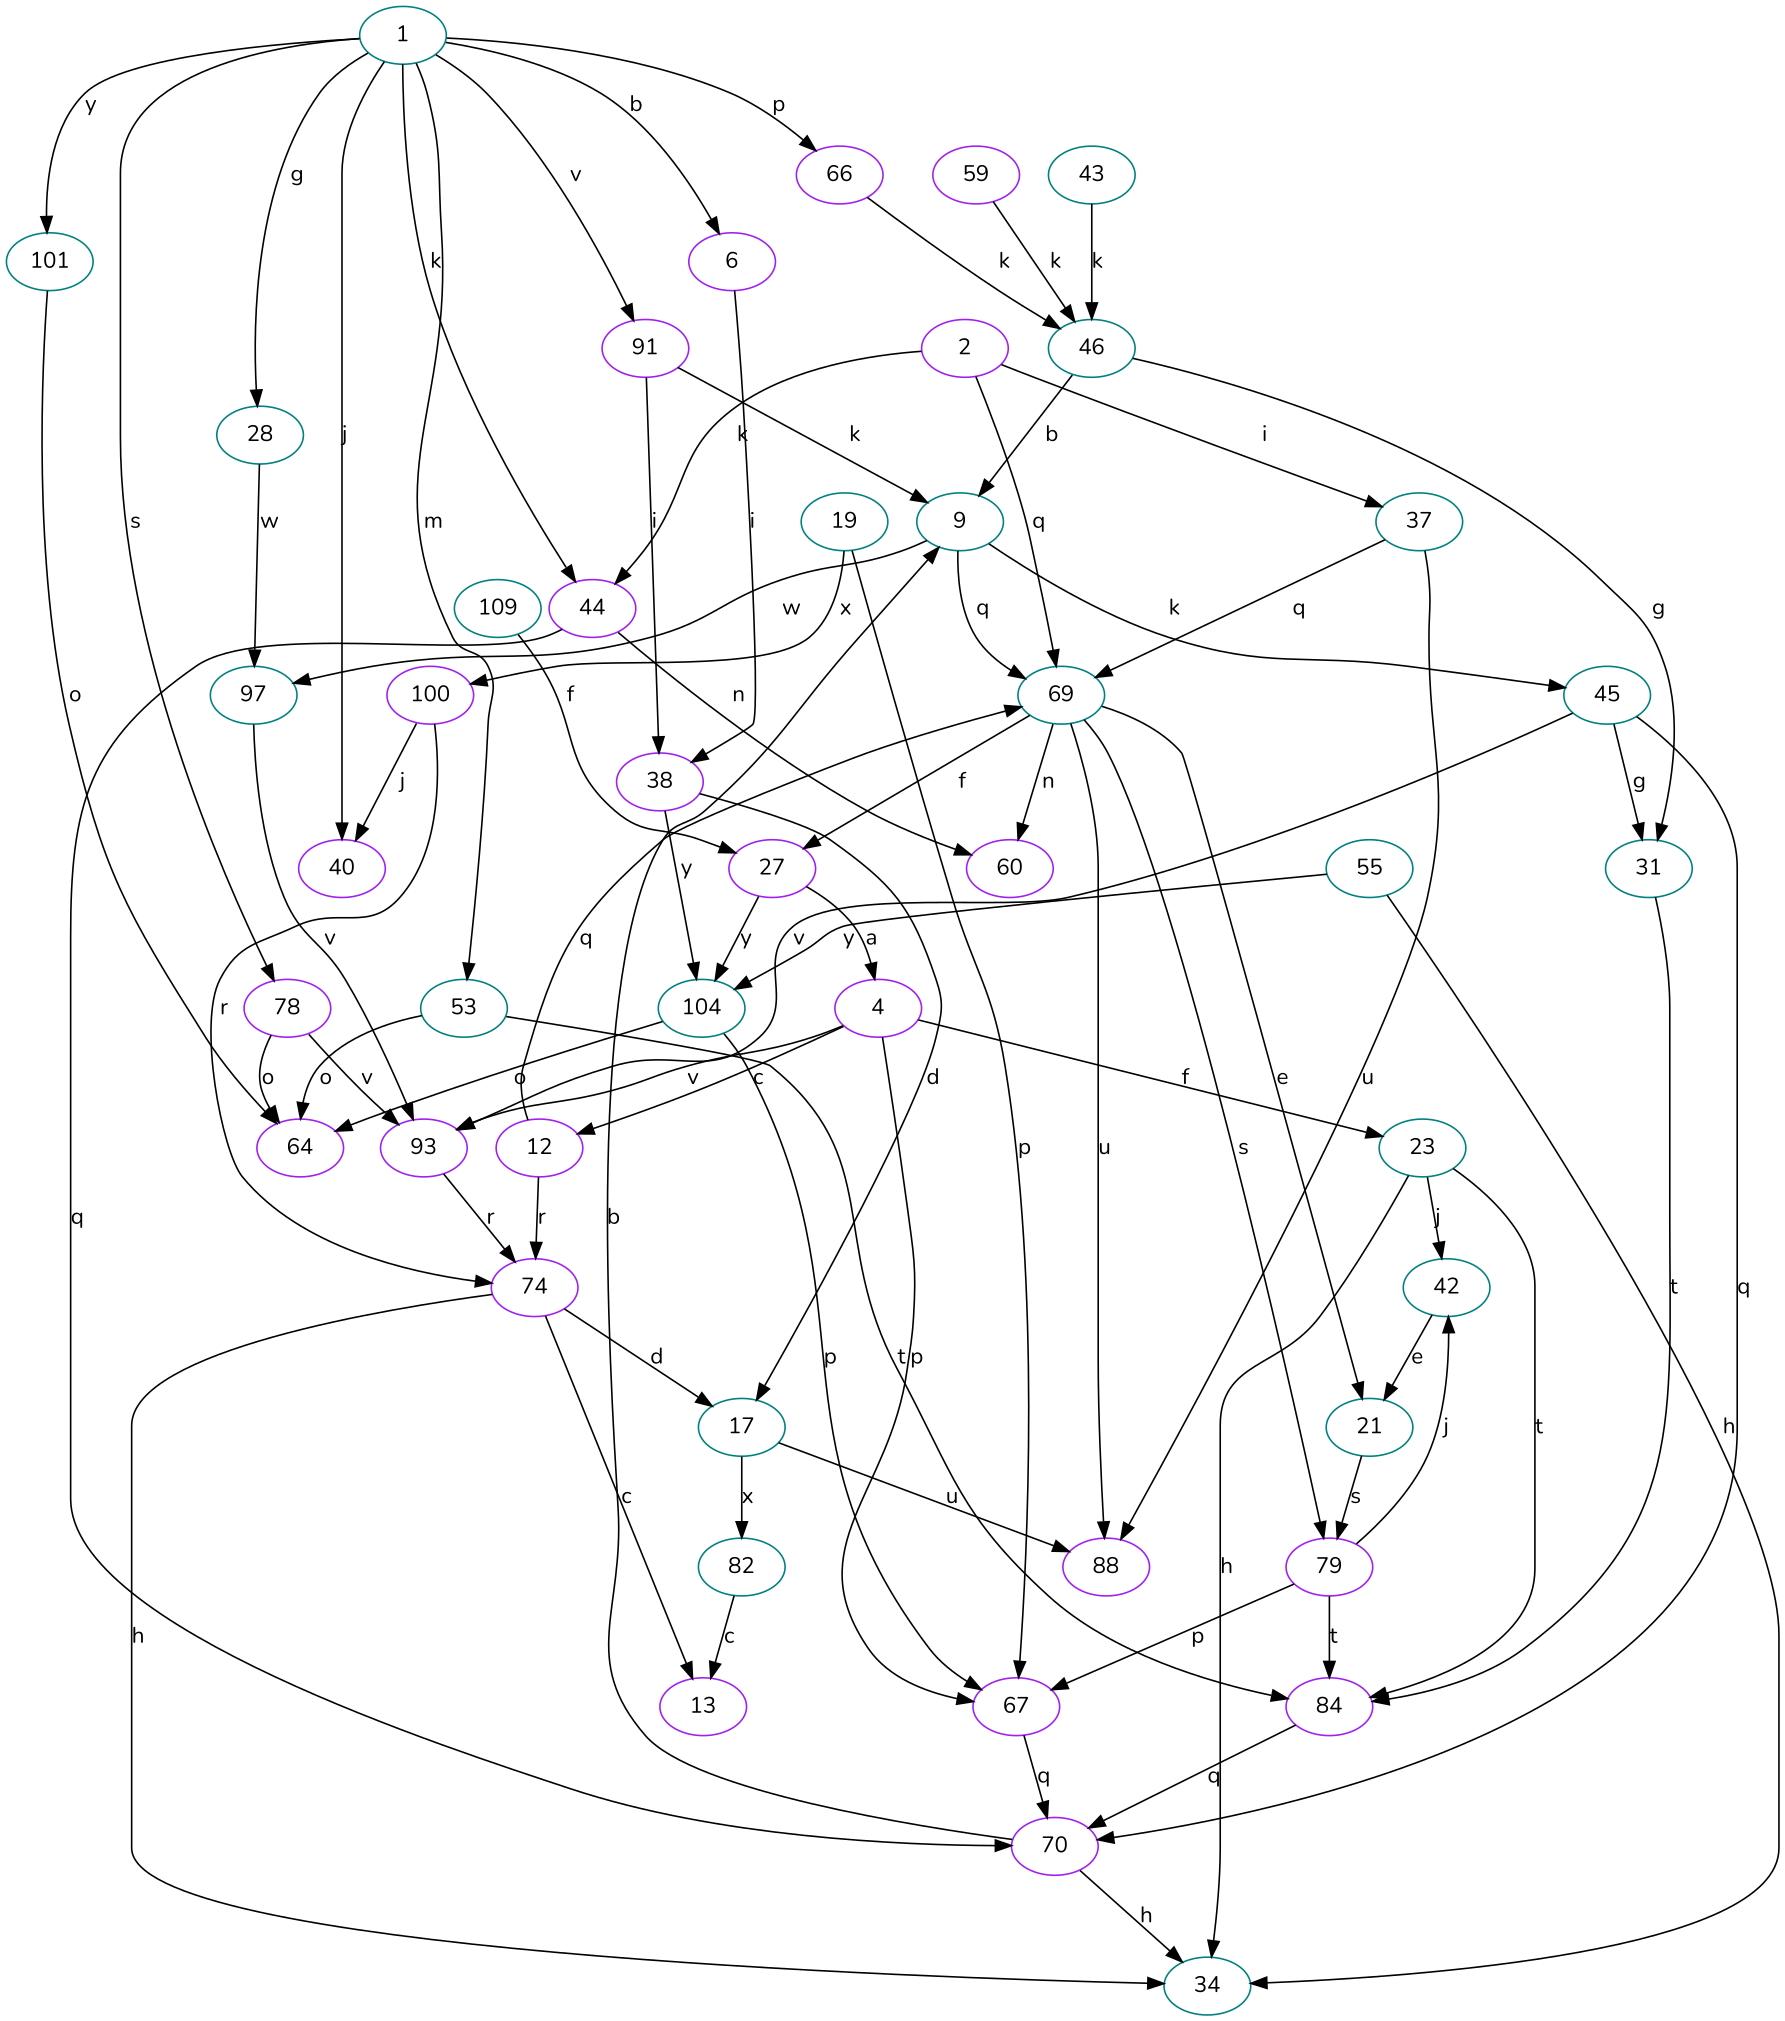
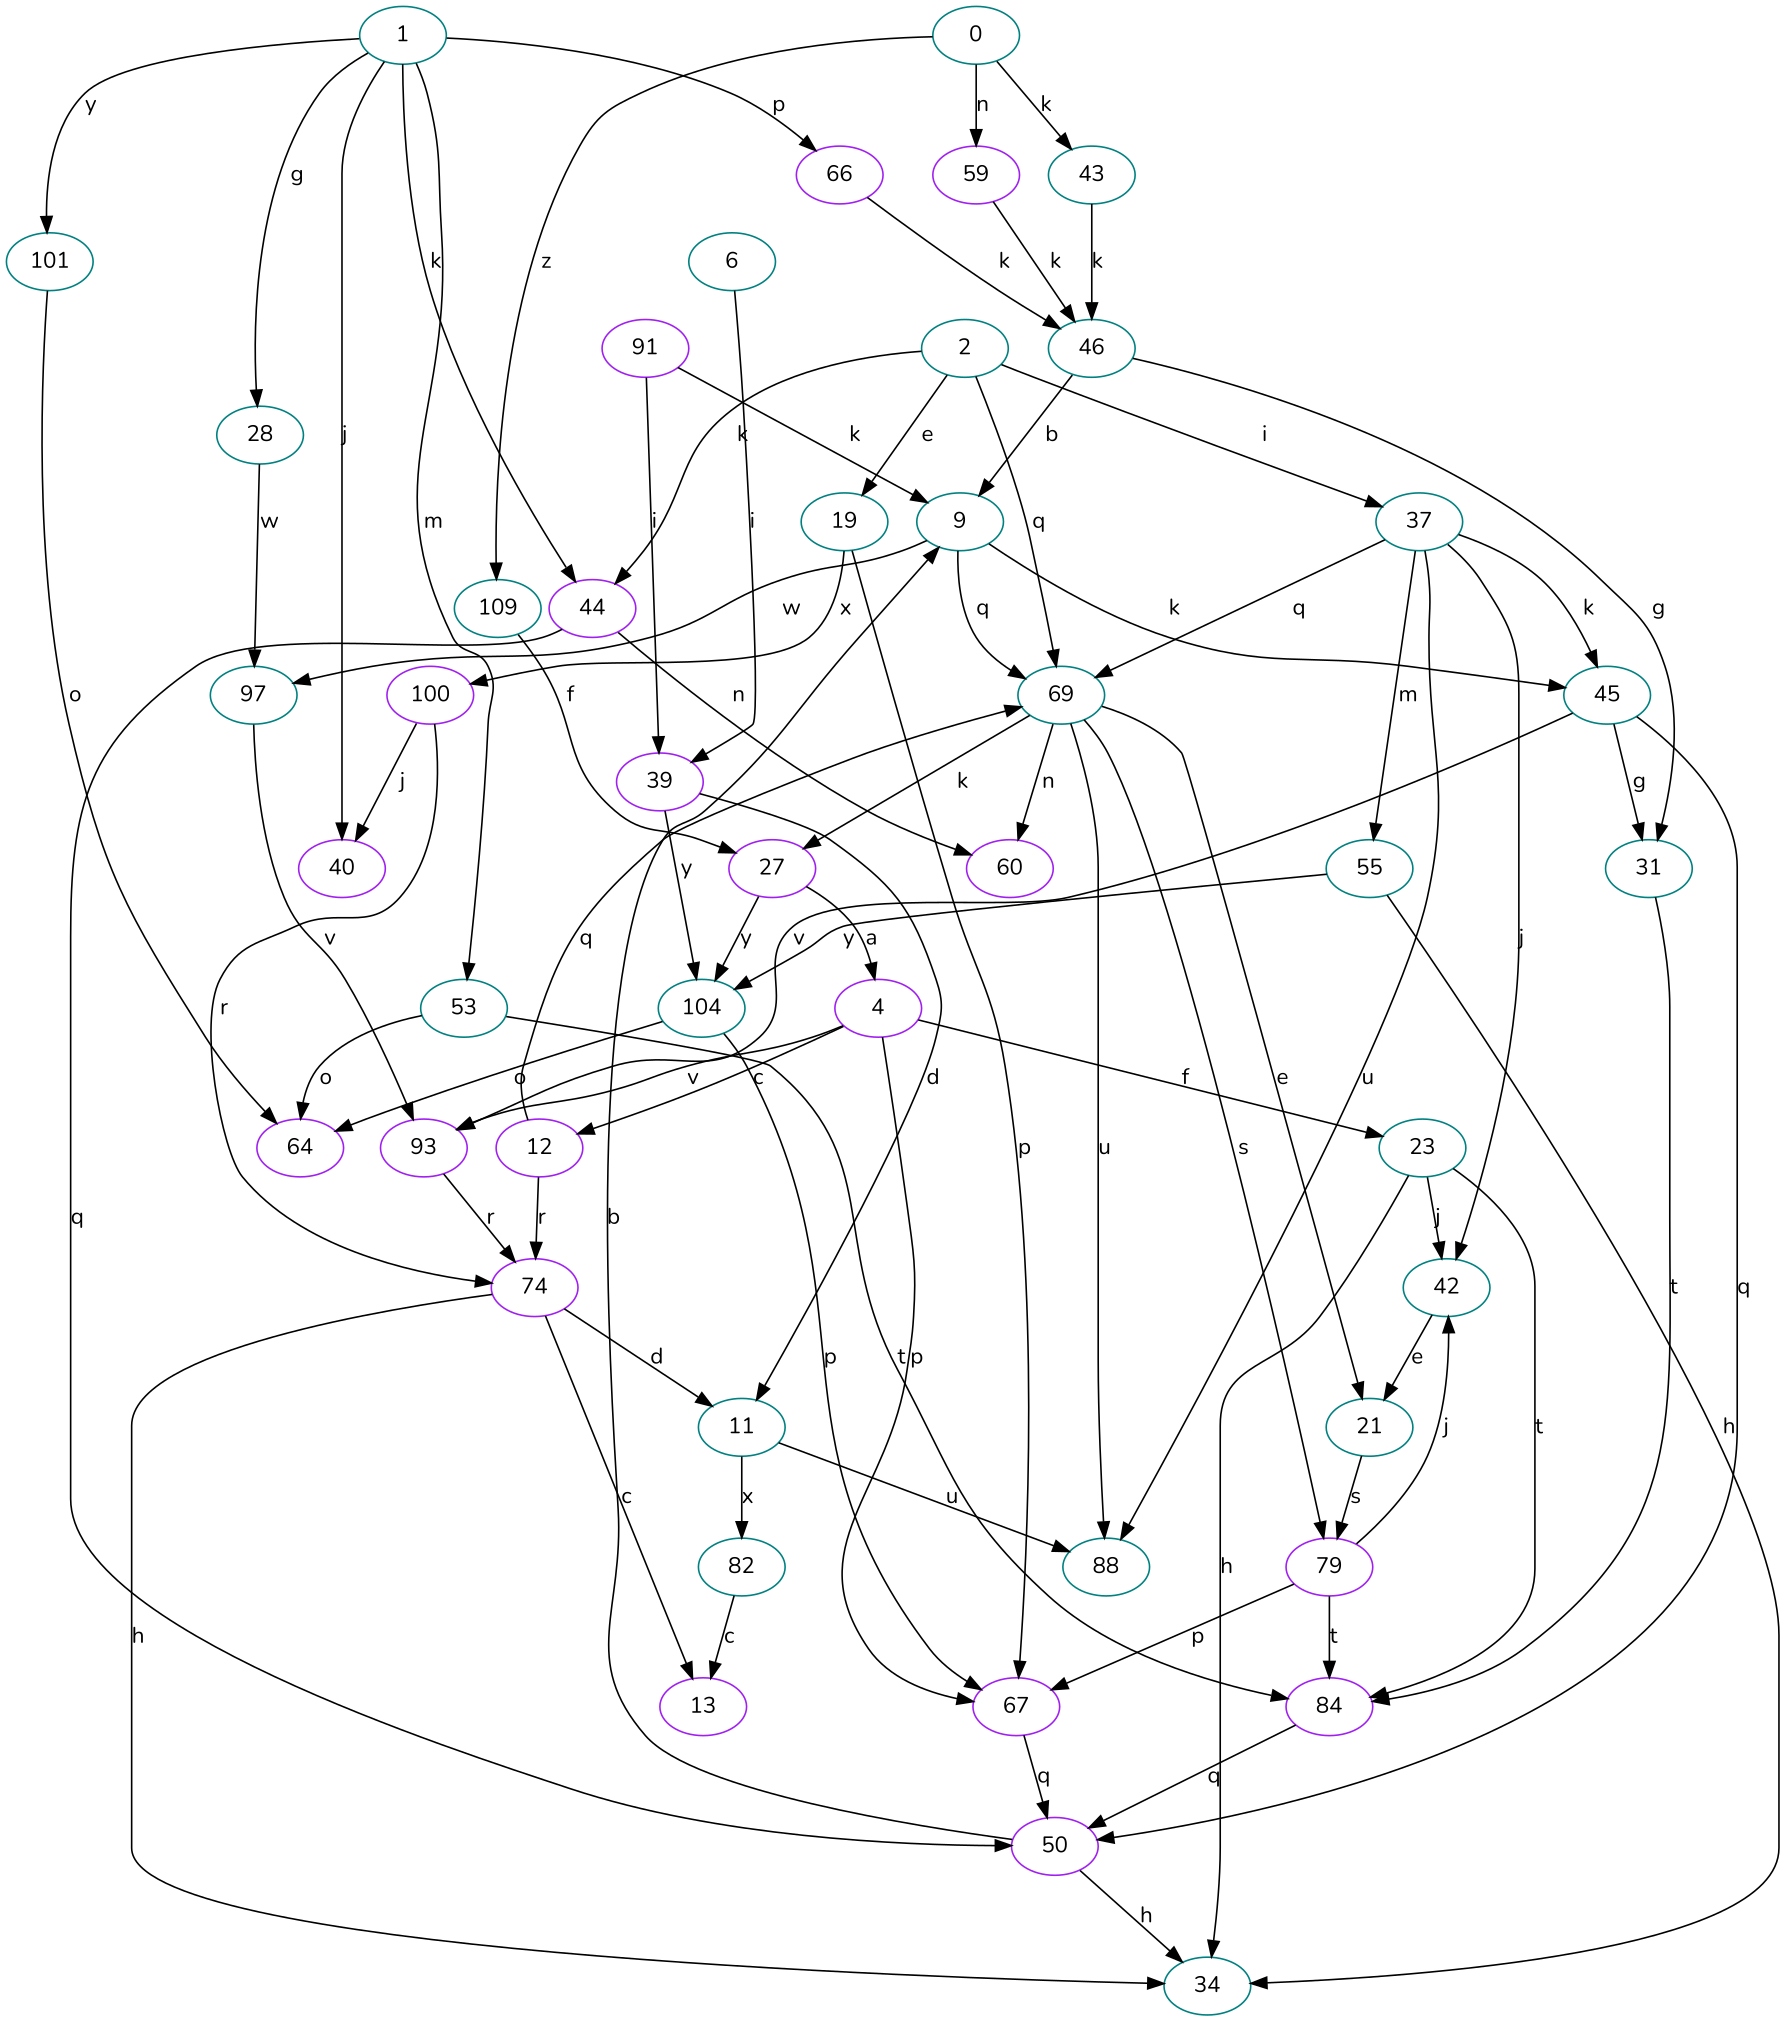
none -> (976, 35)
(603, 95) -> none
(547, 168) -> none
(732, 262) -> (732, 262)
(965, 348) -> (965, 348)
none -> (910, 428)
none -> (1539, 578)
none -> (1396, 687)
(660, 782) -> (660, 782)
(963, 782) -> (963, 782)
none -> (1519, 886)
(287, 1008) -> none
(742, 1427) -> (742, 1427)
(1106, 1567) -> (1106, 1567)
(1055, 1846) -> (1055, 1846)
